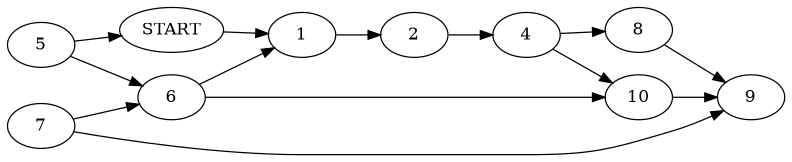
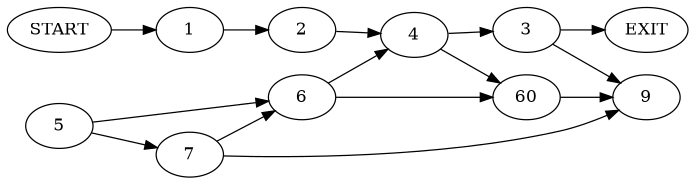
(639, 30) -> (527, 30)
none -> (646, 30)
(92, 39) -> (118, 139)
(231, 69) -> (353, 69)
(639, 97) -> (527, 97)
